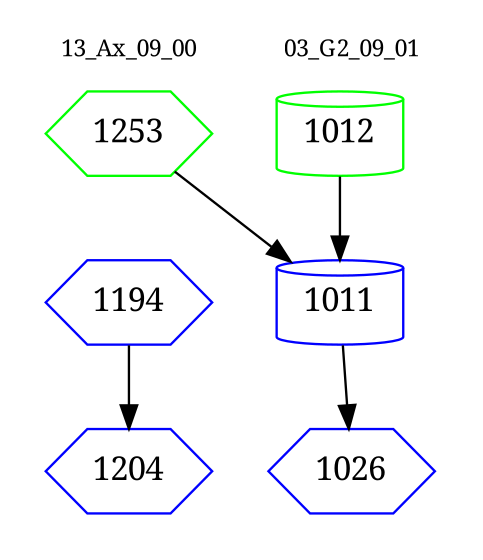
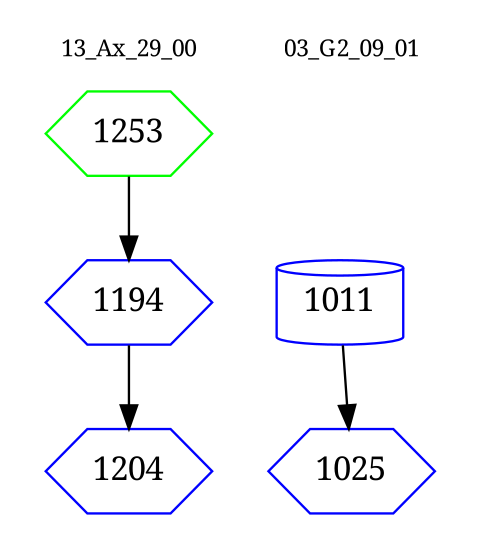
(129, 50) -> (129, 50)
(340, 134) -> none
(213, 202) -> (129, 207)
(352, 471) -> (352, 471)
